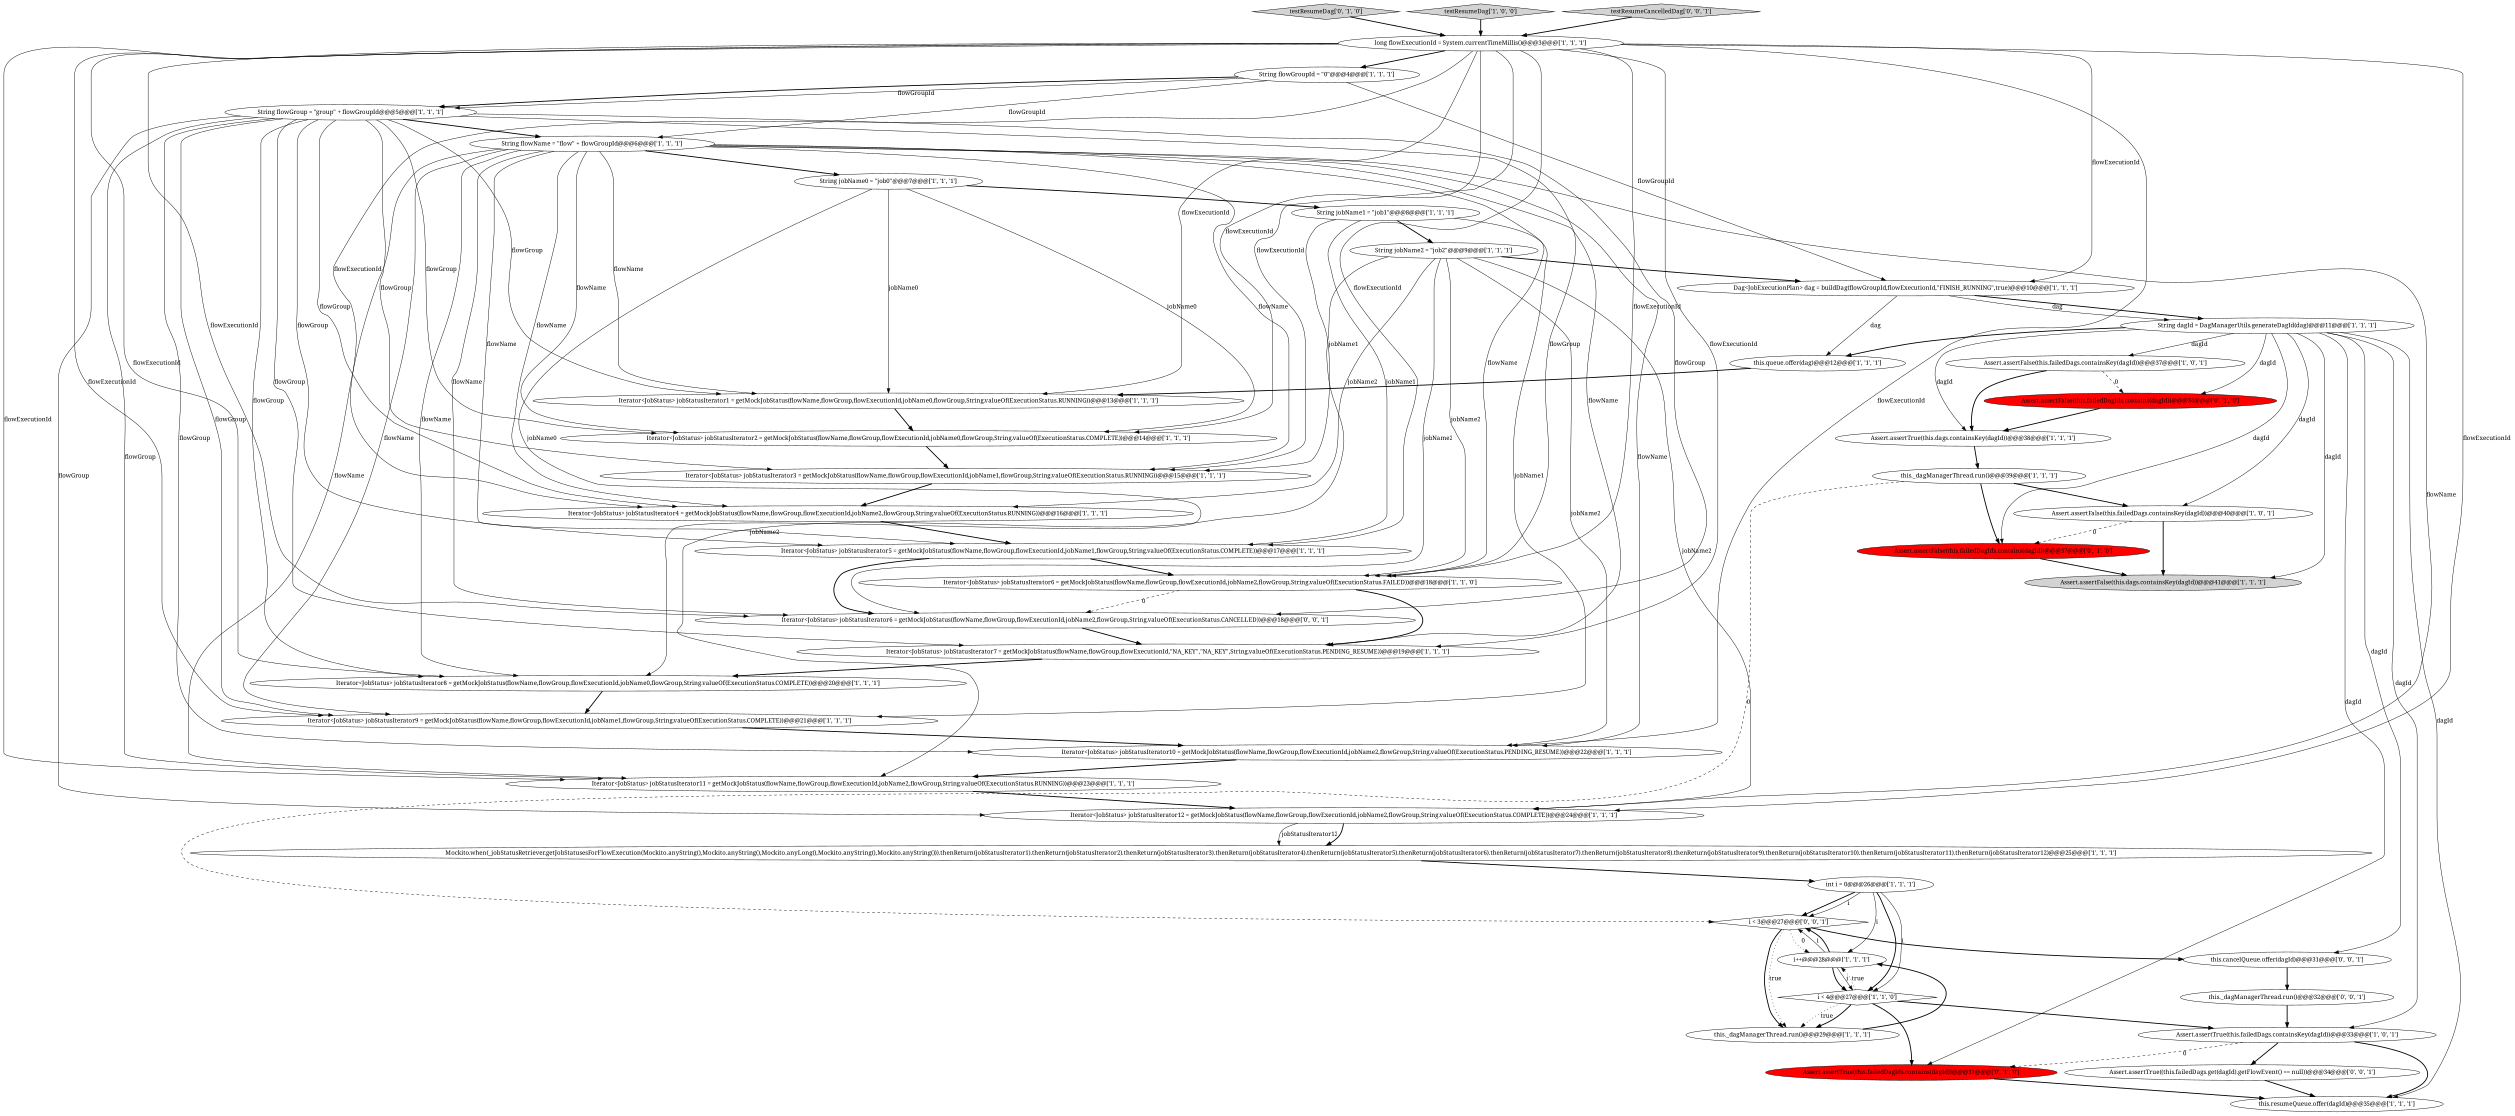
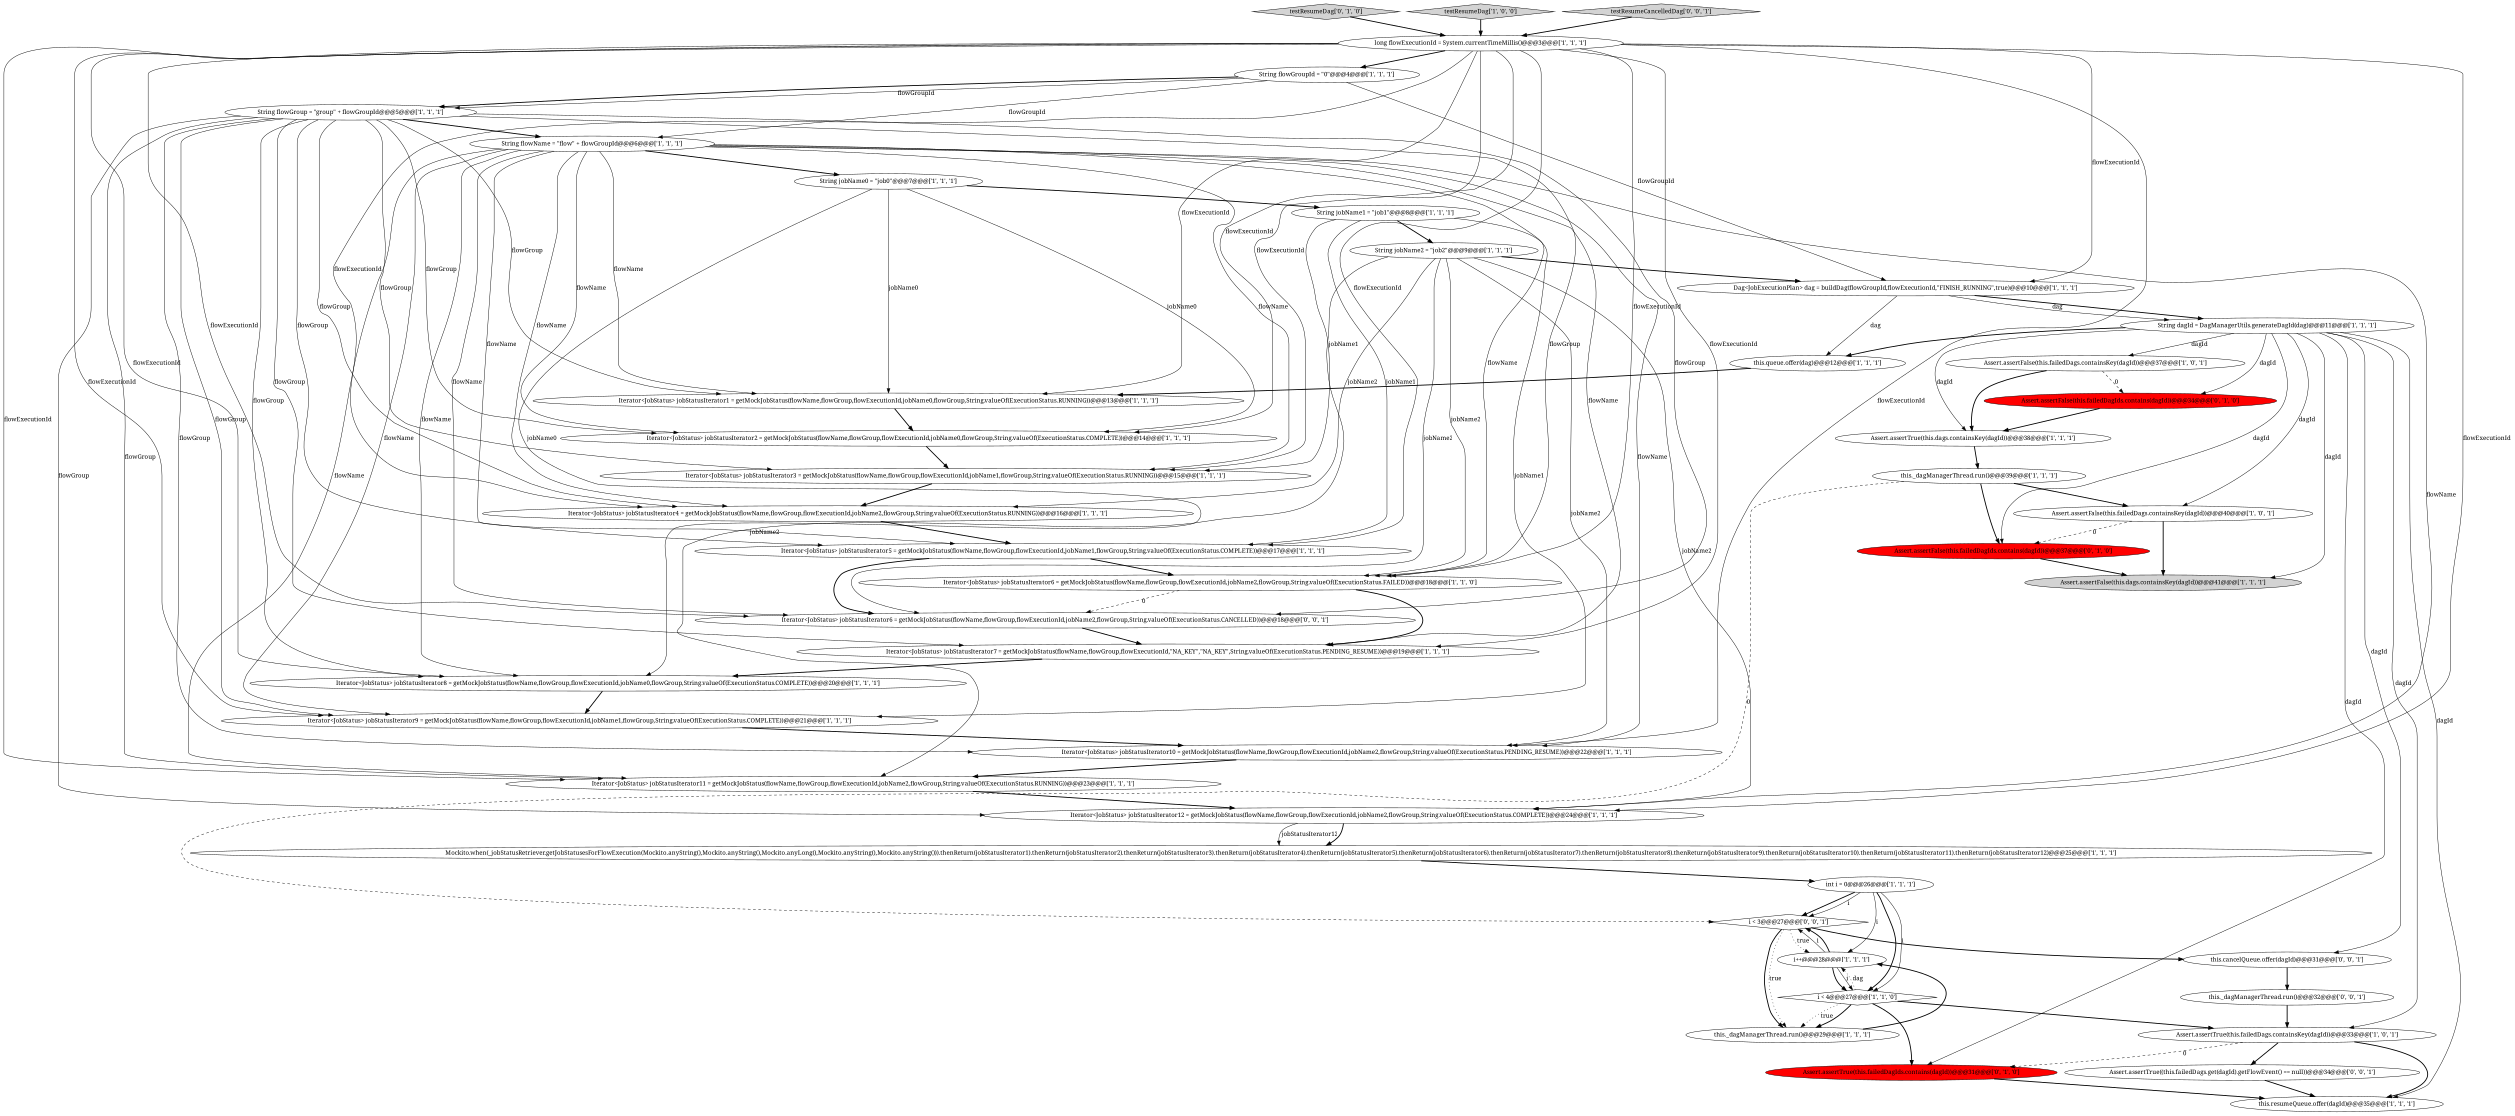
(1803, 941) -> (1803, 941)
(1858, 979) -> (1858, 979)
